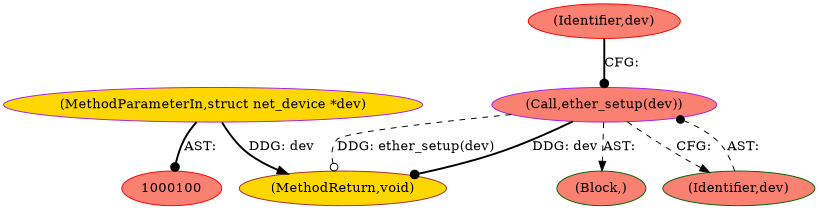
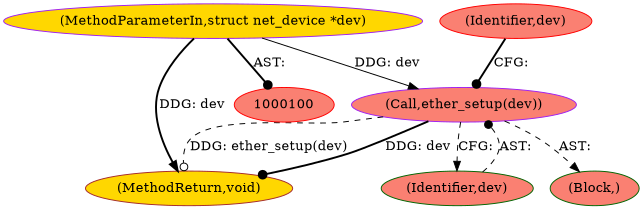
none -> (335, 62)
